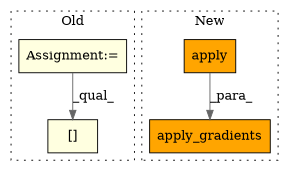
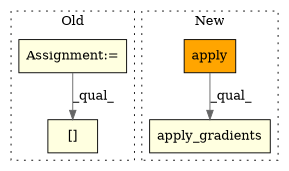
(231, 96) -> (231, 96)
(210, 136) -> (210, 136)
